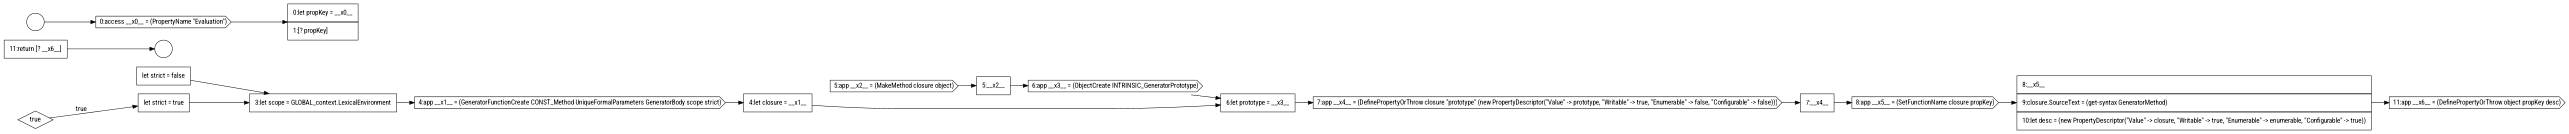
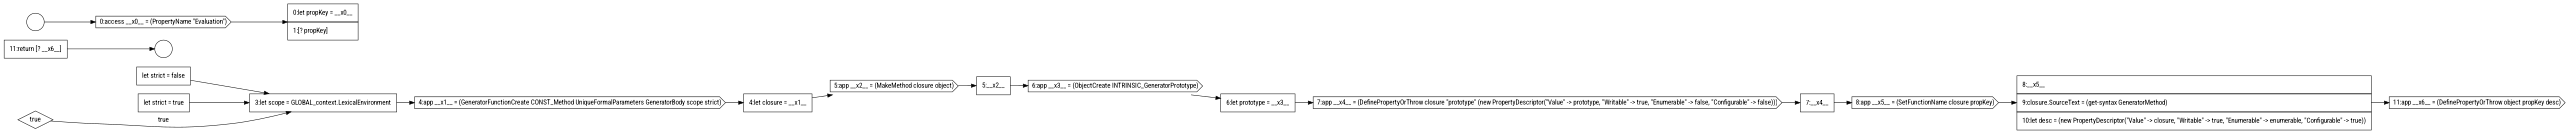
(1014, 109) -> (820, 97)
(91, 112) -> (169, 127)
